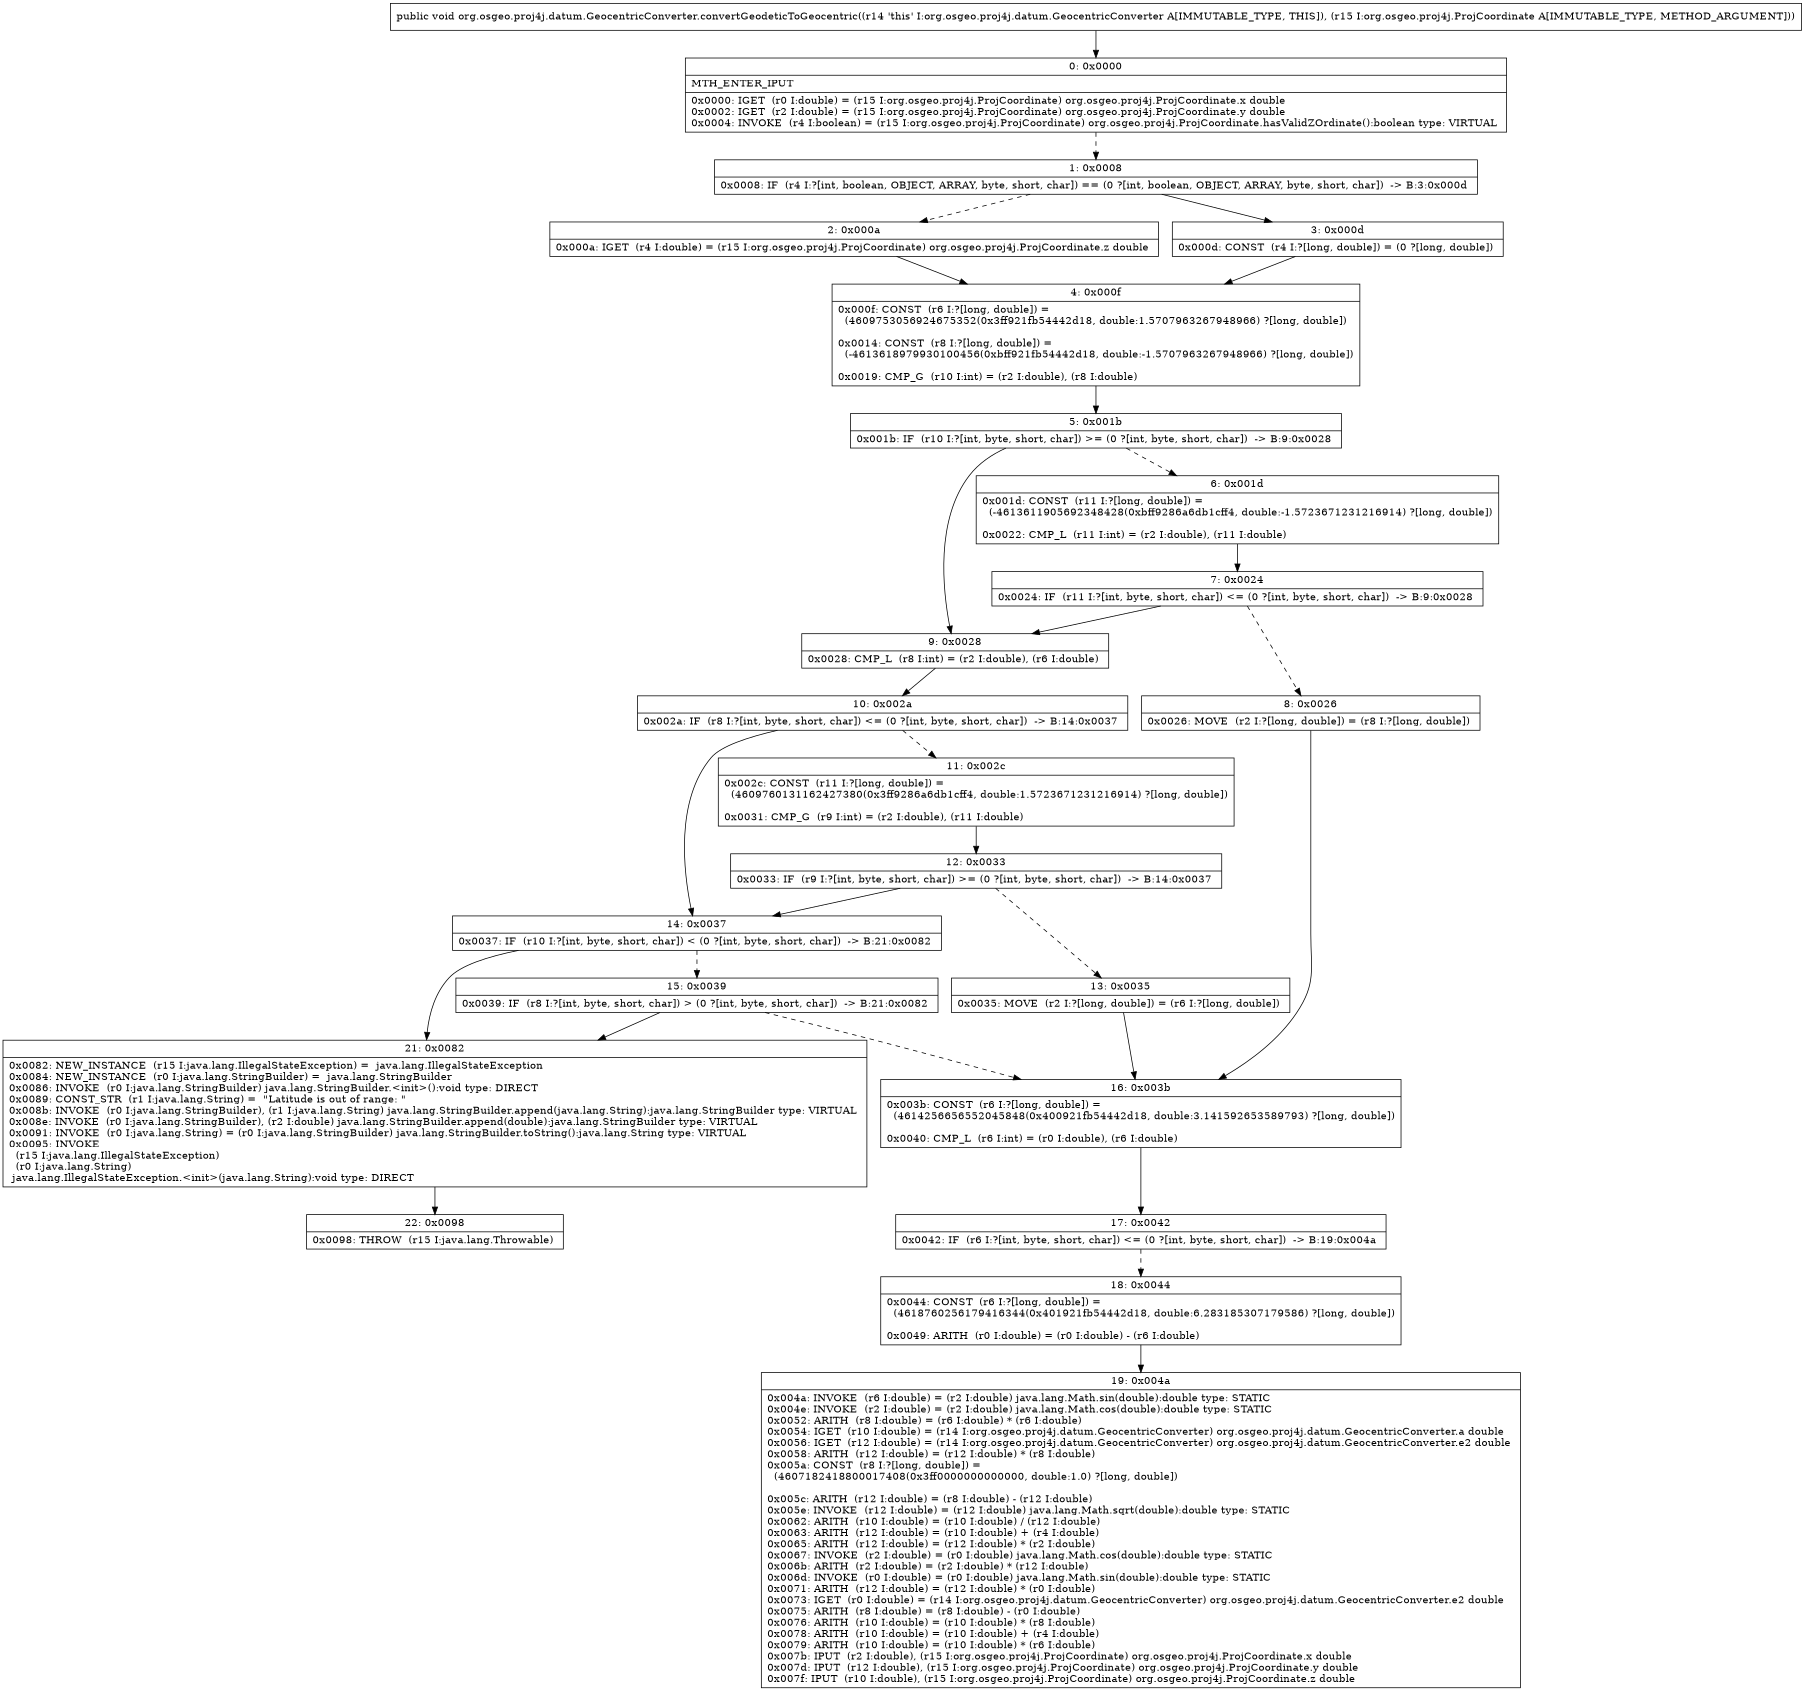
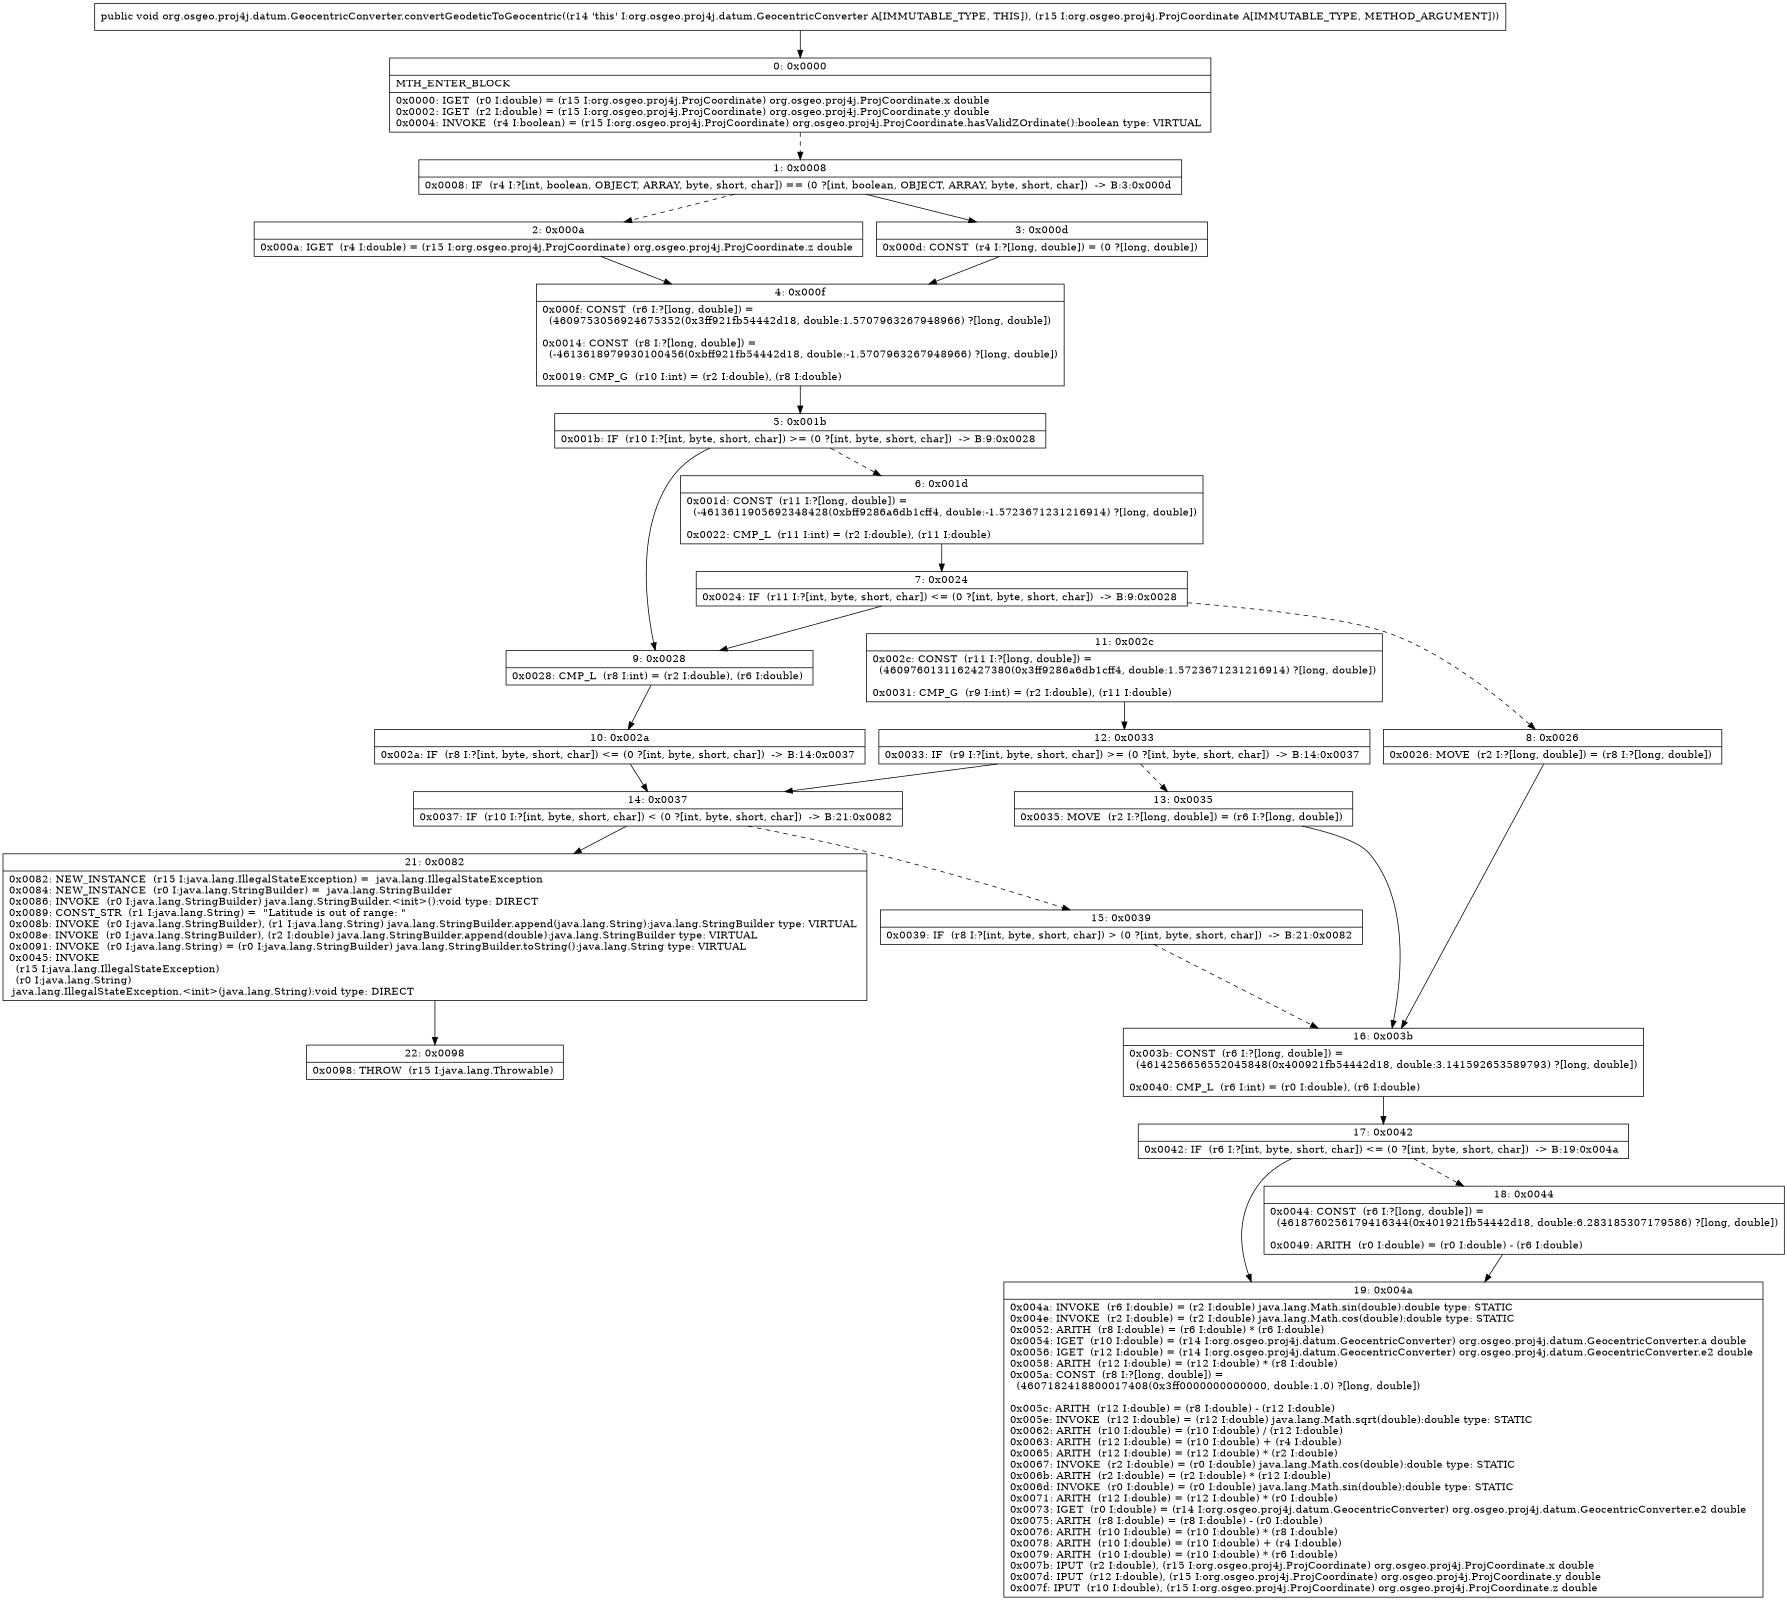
(743, 83) -> (453, 83)
(916, 742) -> none
(633, 1025) -> none
(58, 1144) -> (58, 958)
none -> (1246, 1207)
